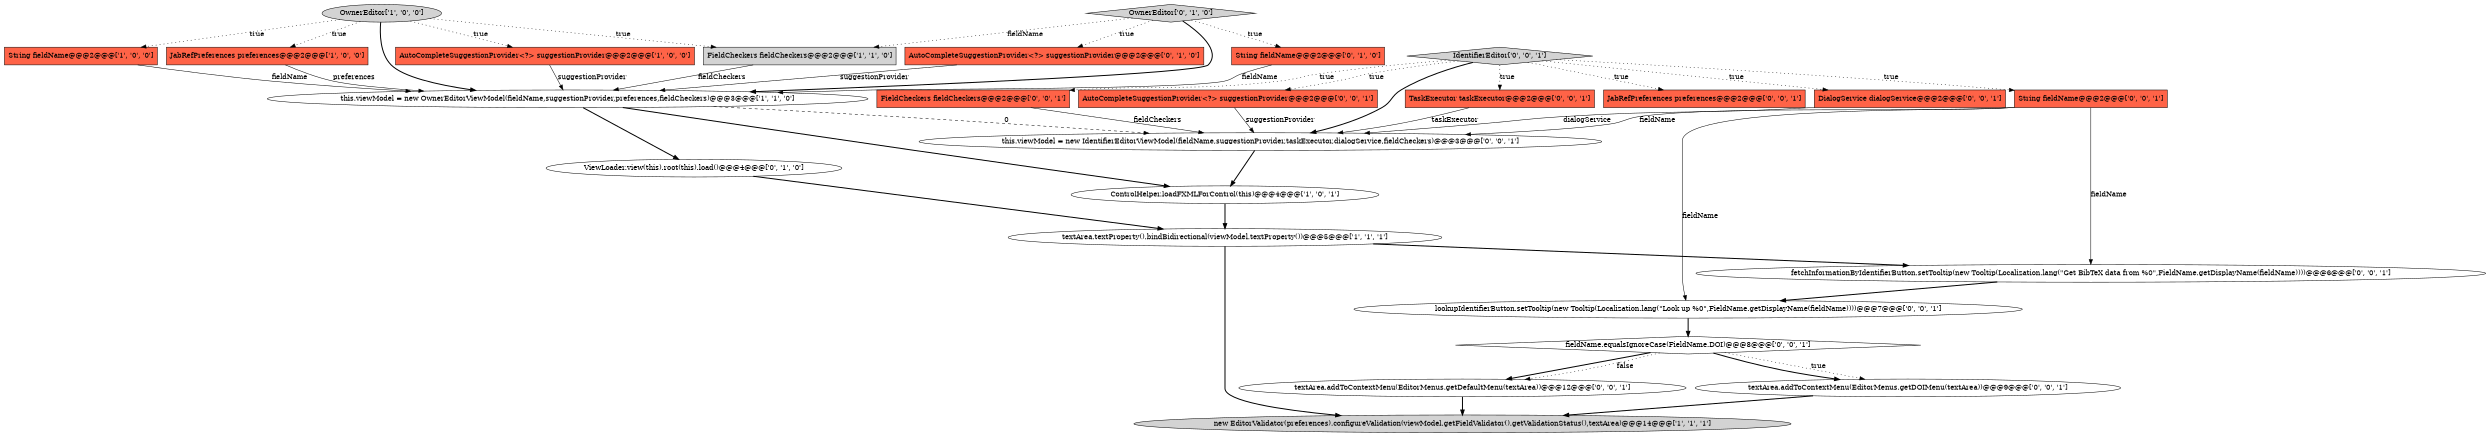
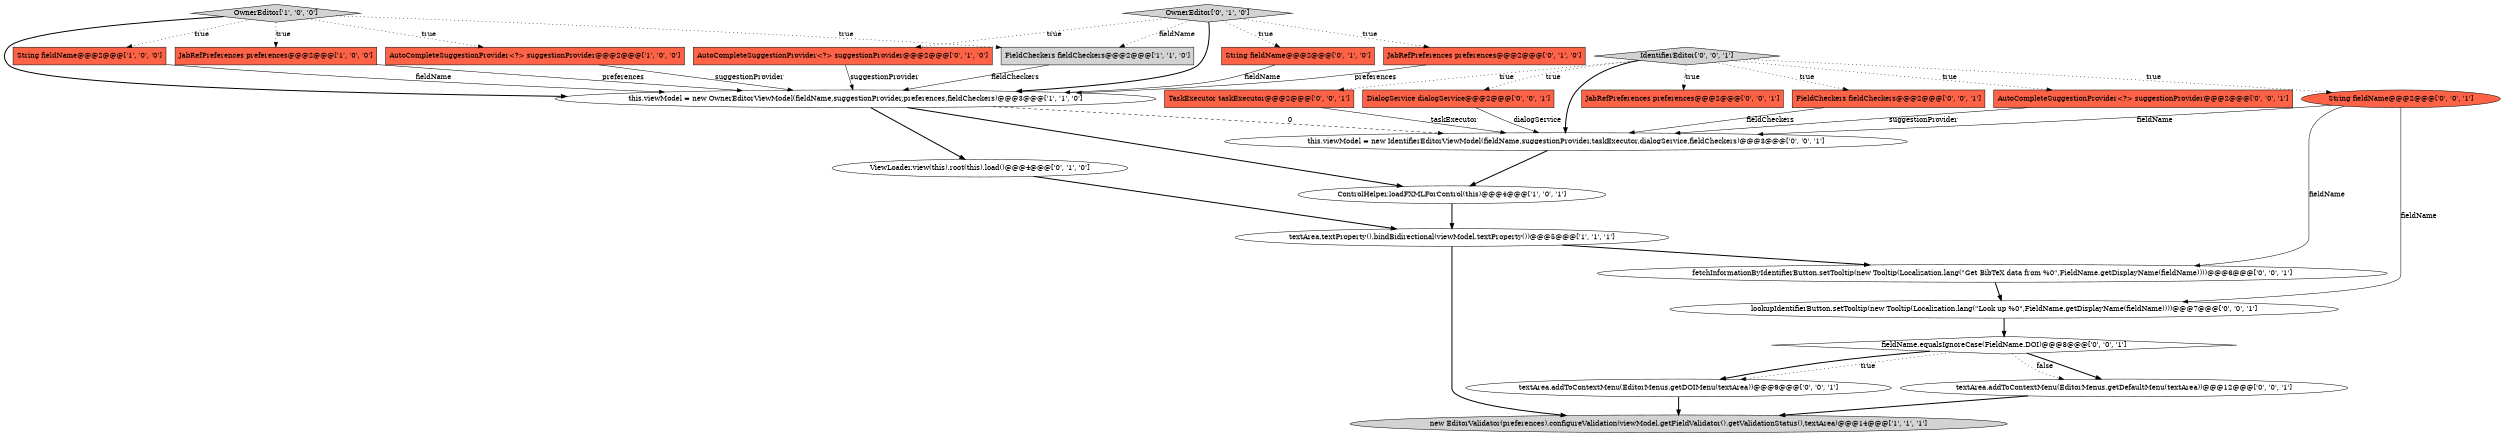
(382, 13) -> (276, 13)
none -> (1484, 56)
(2091, 99) -> (2401, 99)
